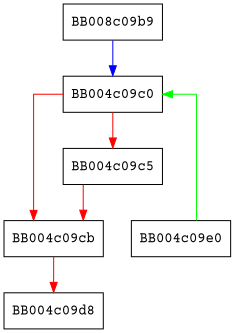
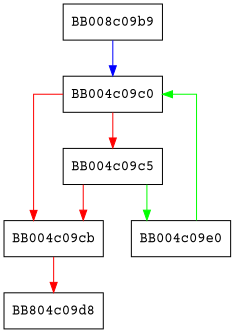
none -> (147, 197)
(54, 311) -> (54, 311)
